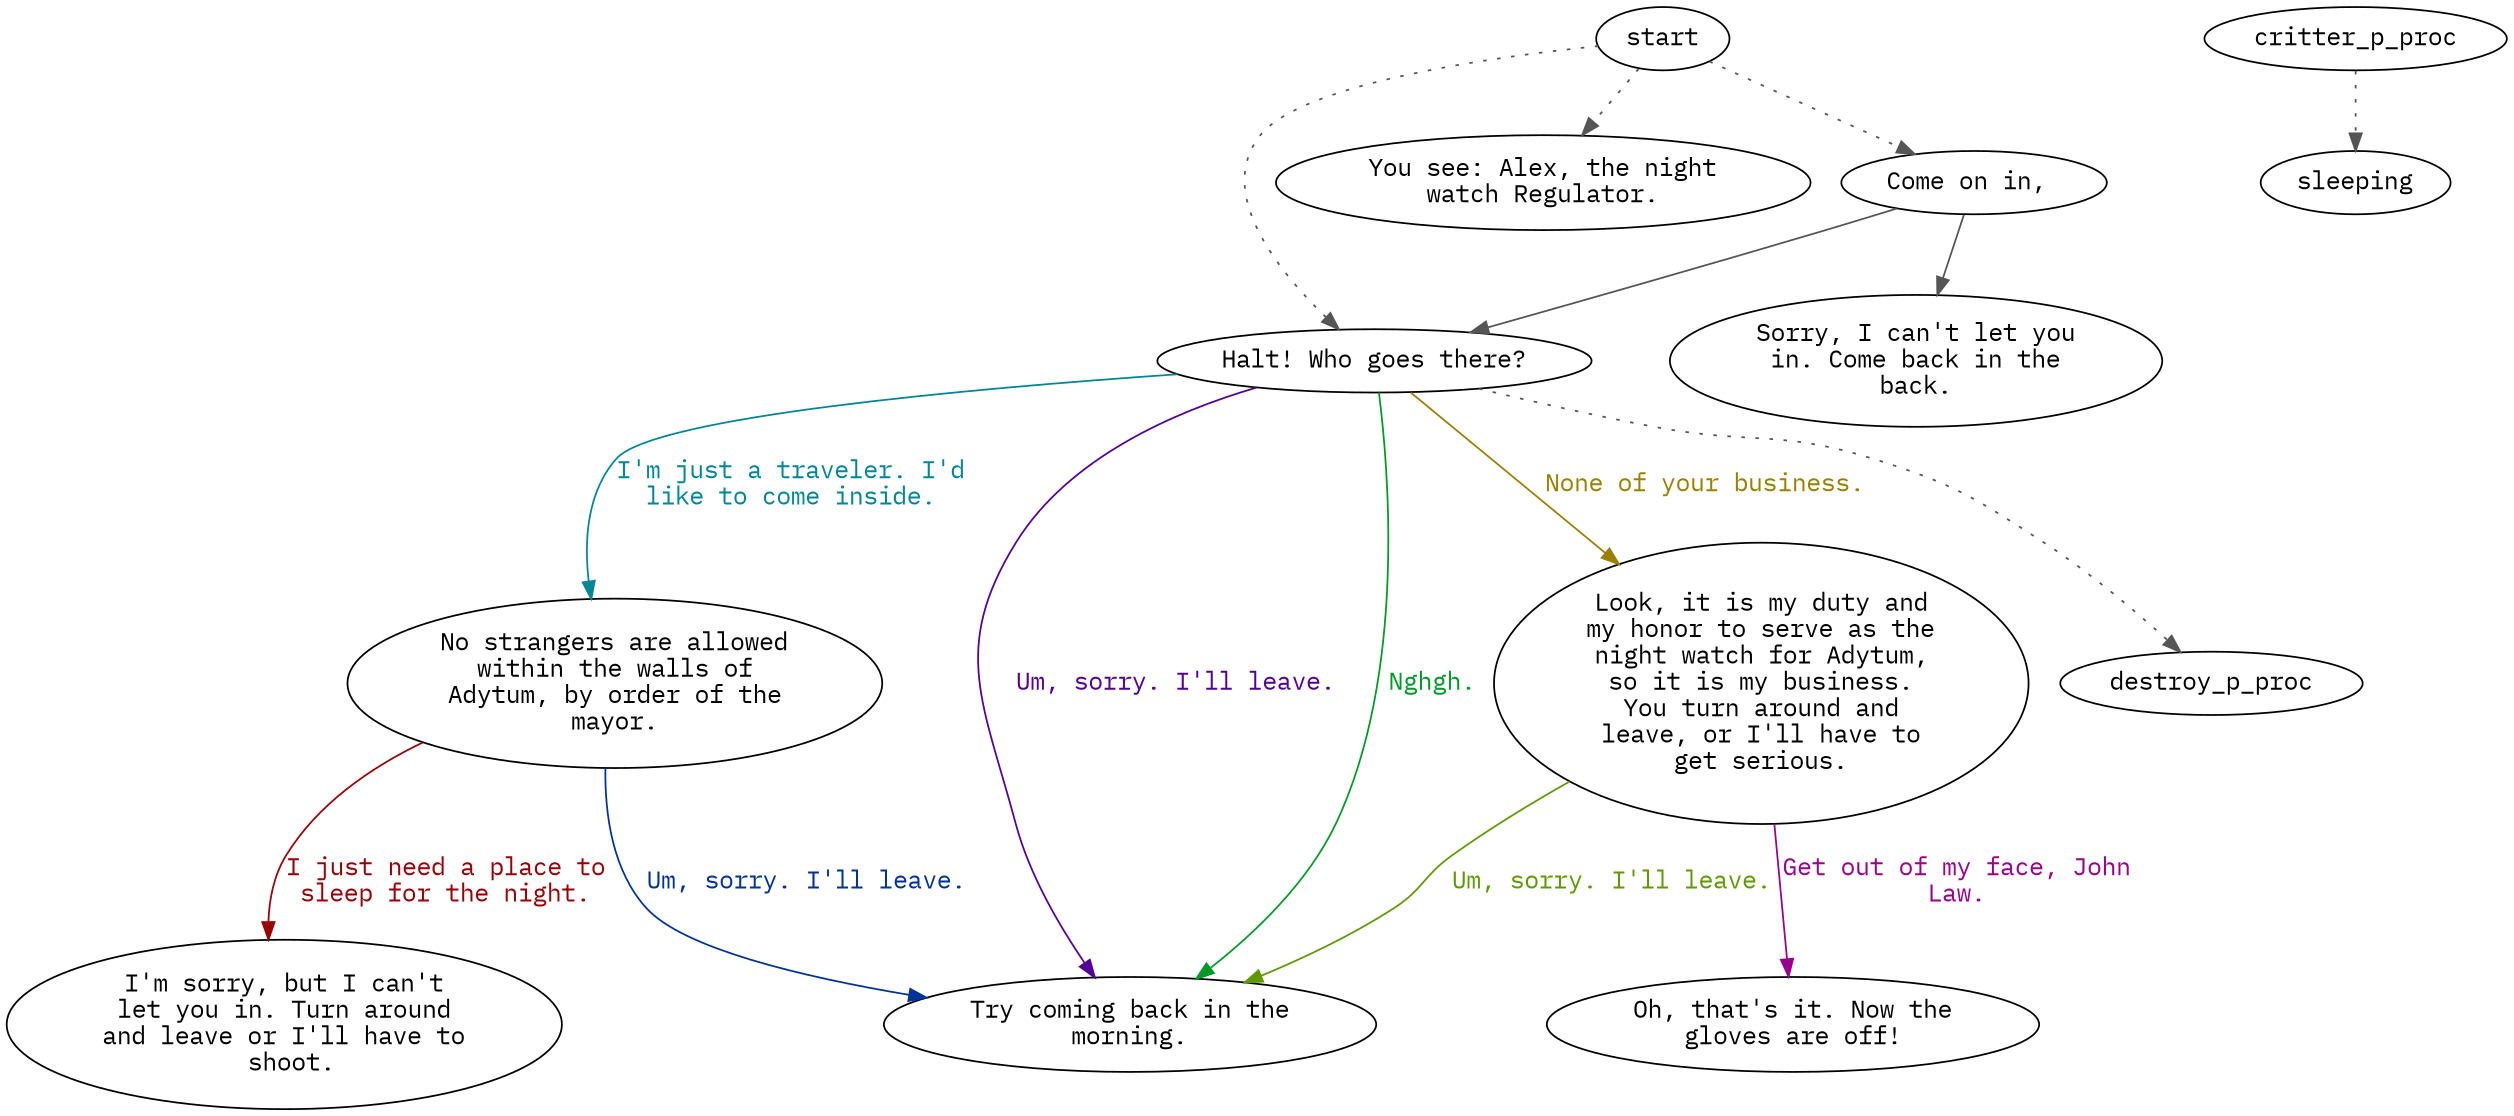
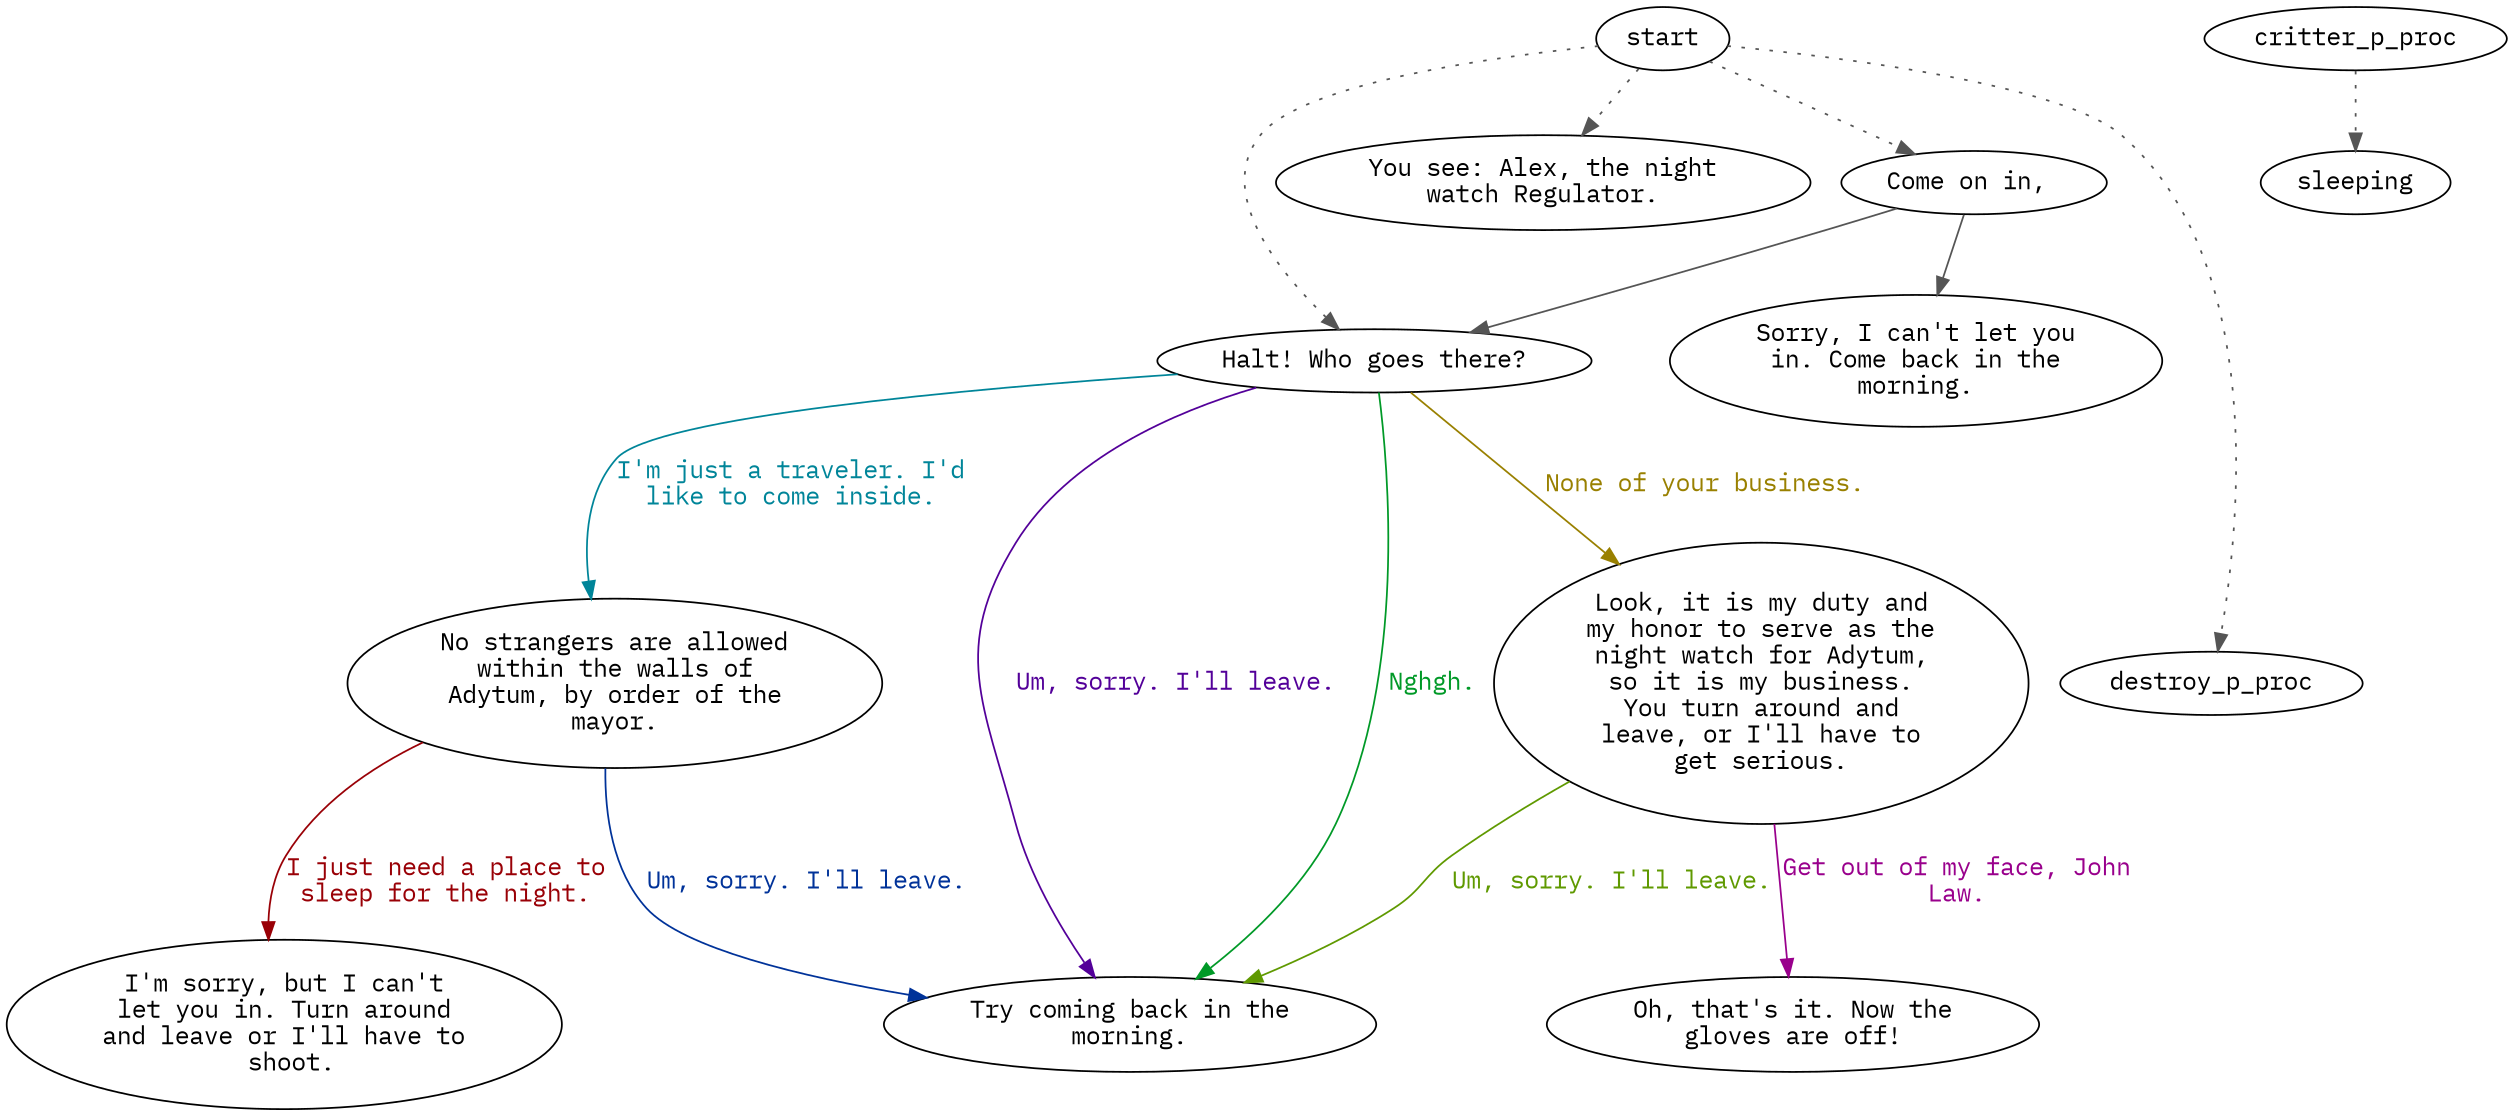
(1916, 361) -> (1916, 361)
(1848, 452) -> (2162, 181)
